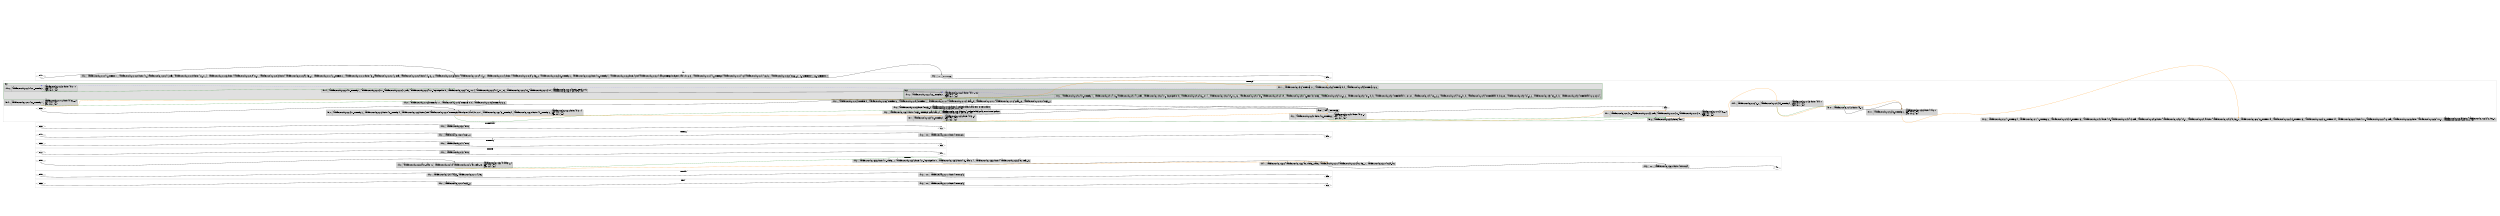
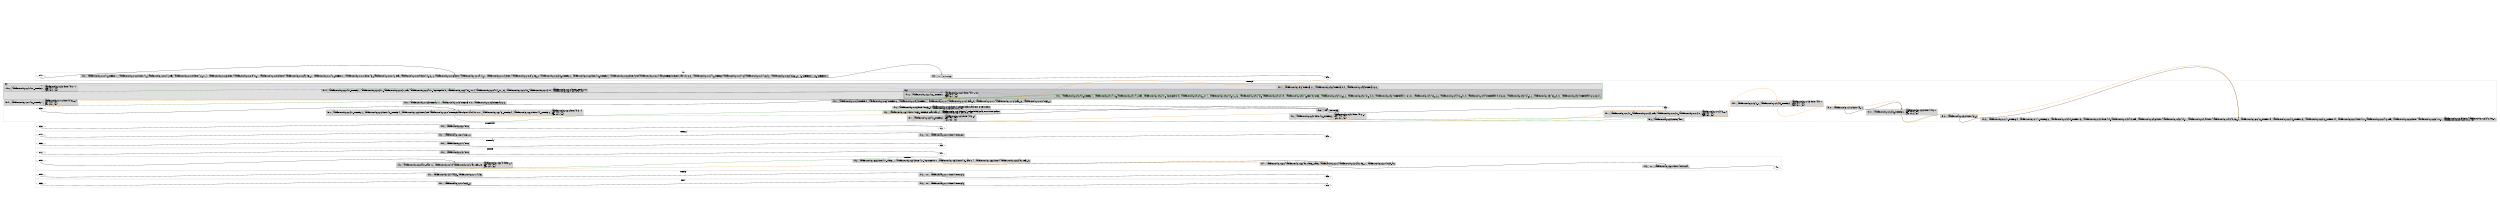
(1807, 109) -> none
none -> (1959, 116)
(684, 172) -> (684, 172)
